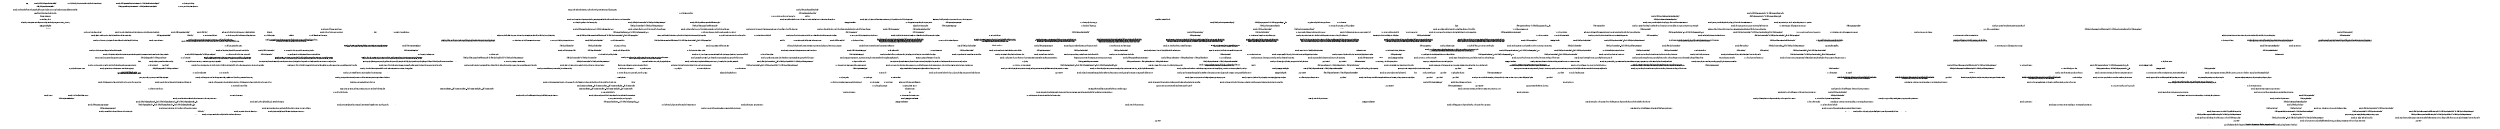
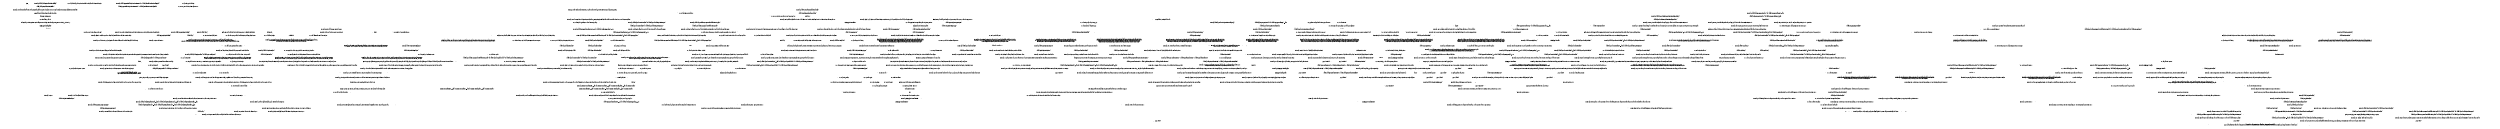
(1025, 62) -> none
